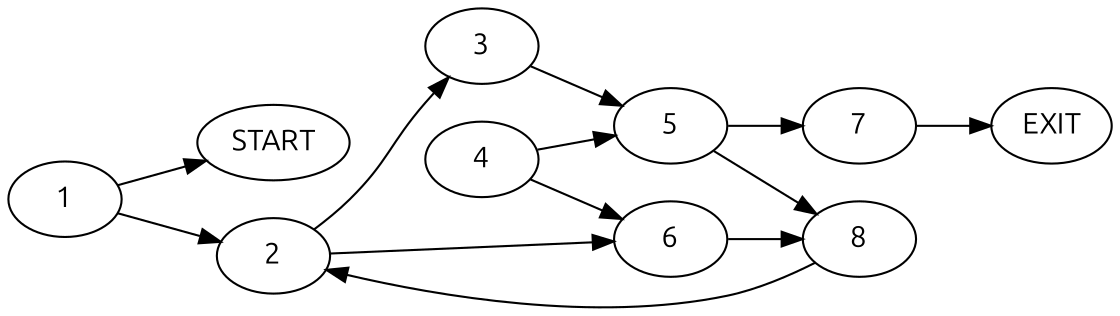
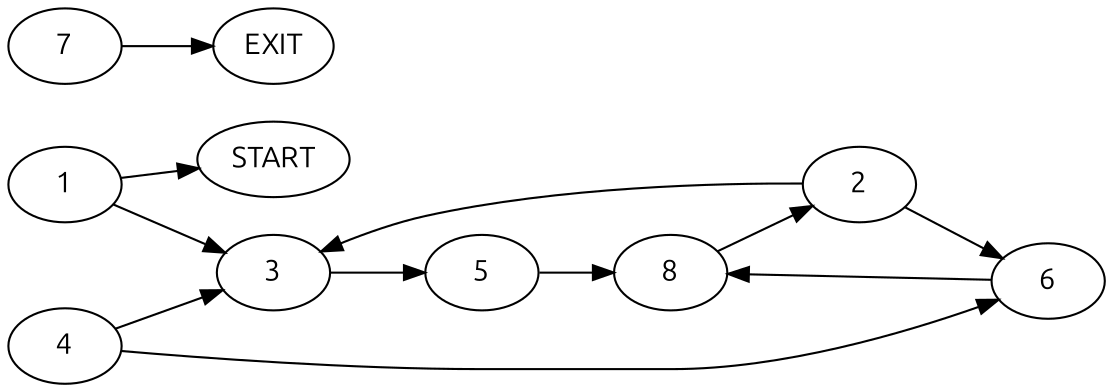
(755, 126) -> none
(566, 145) -> (159, 313)
(159, 225) -> (159, 224)
